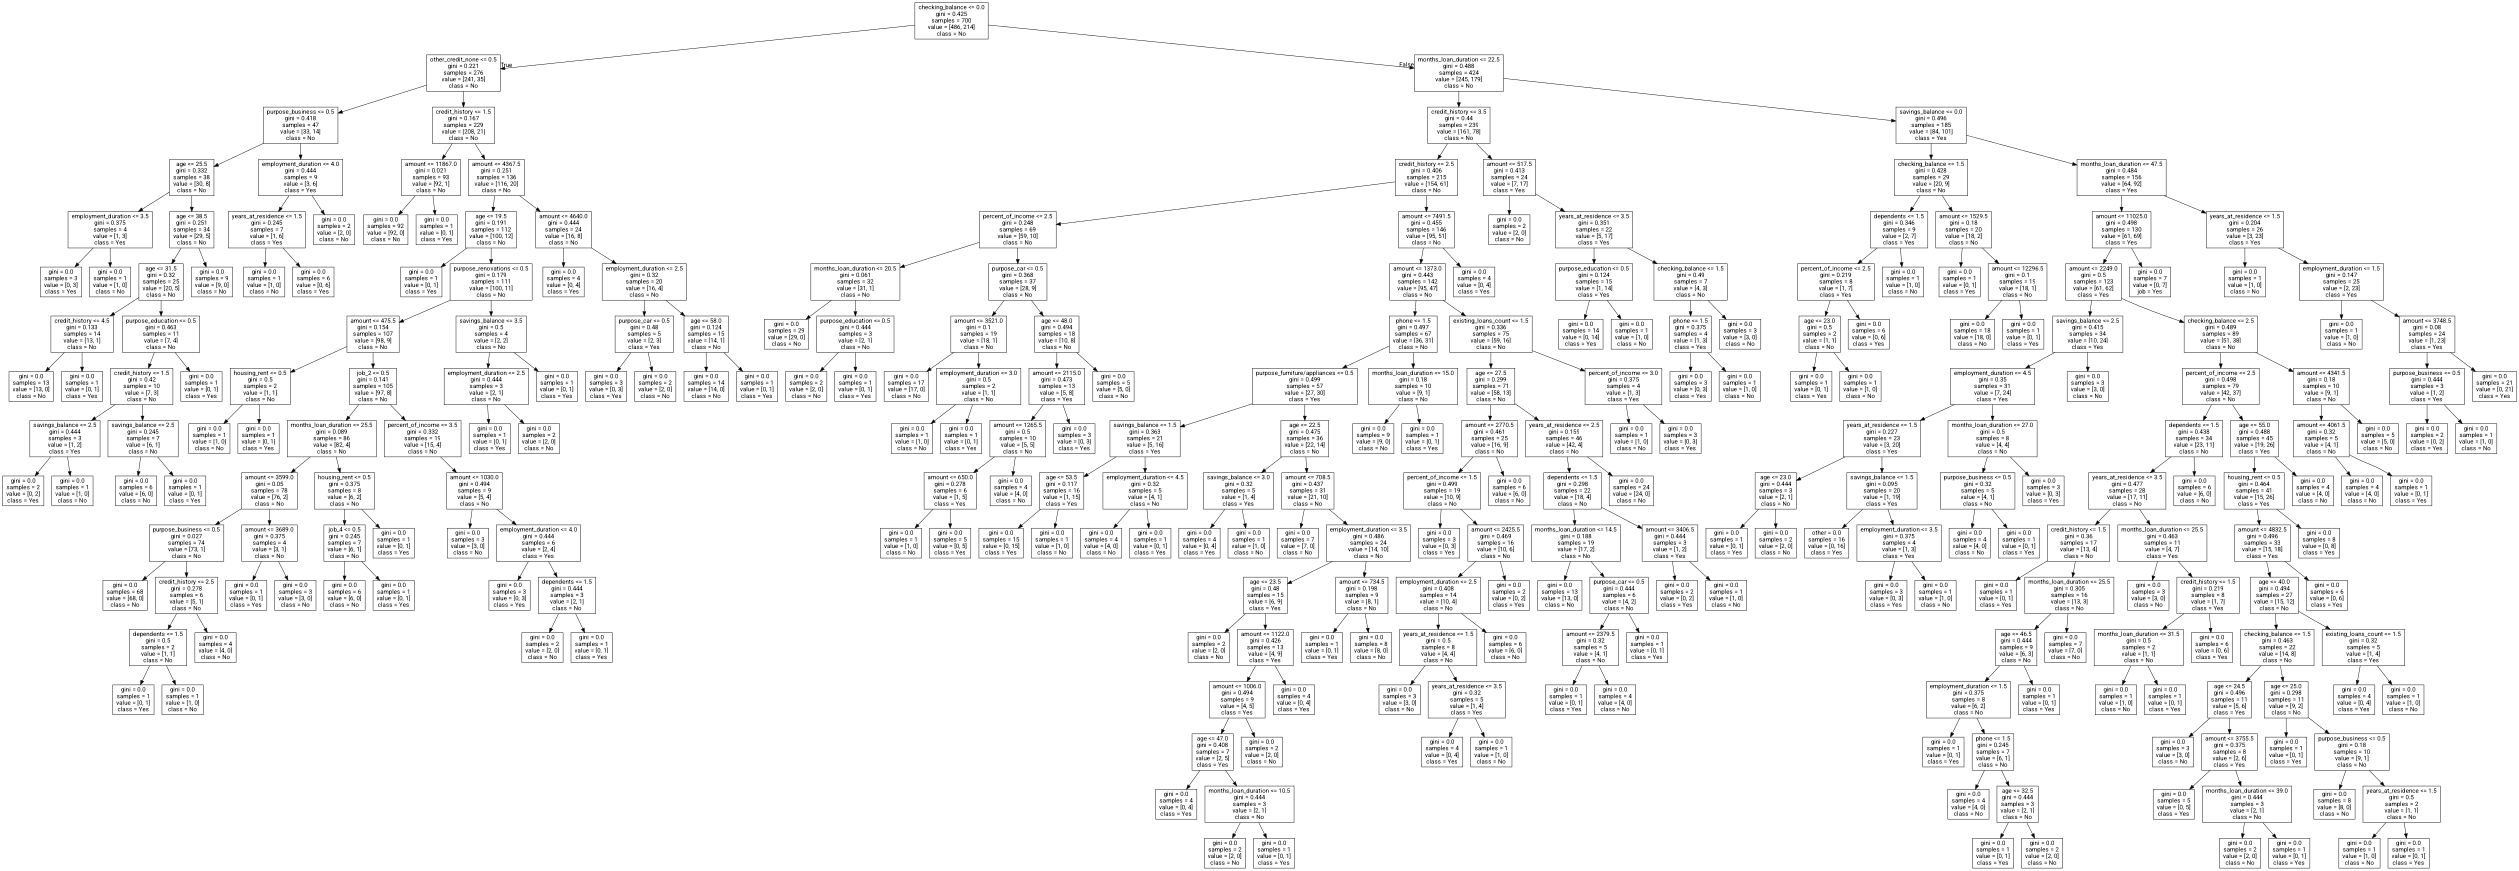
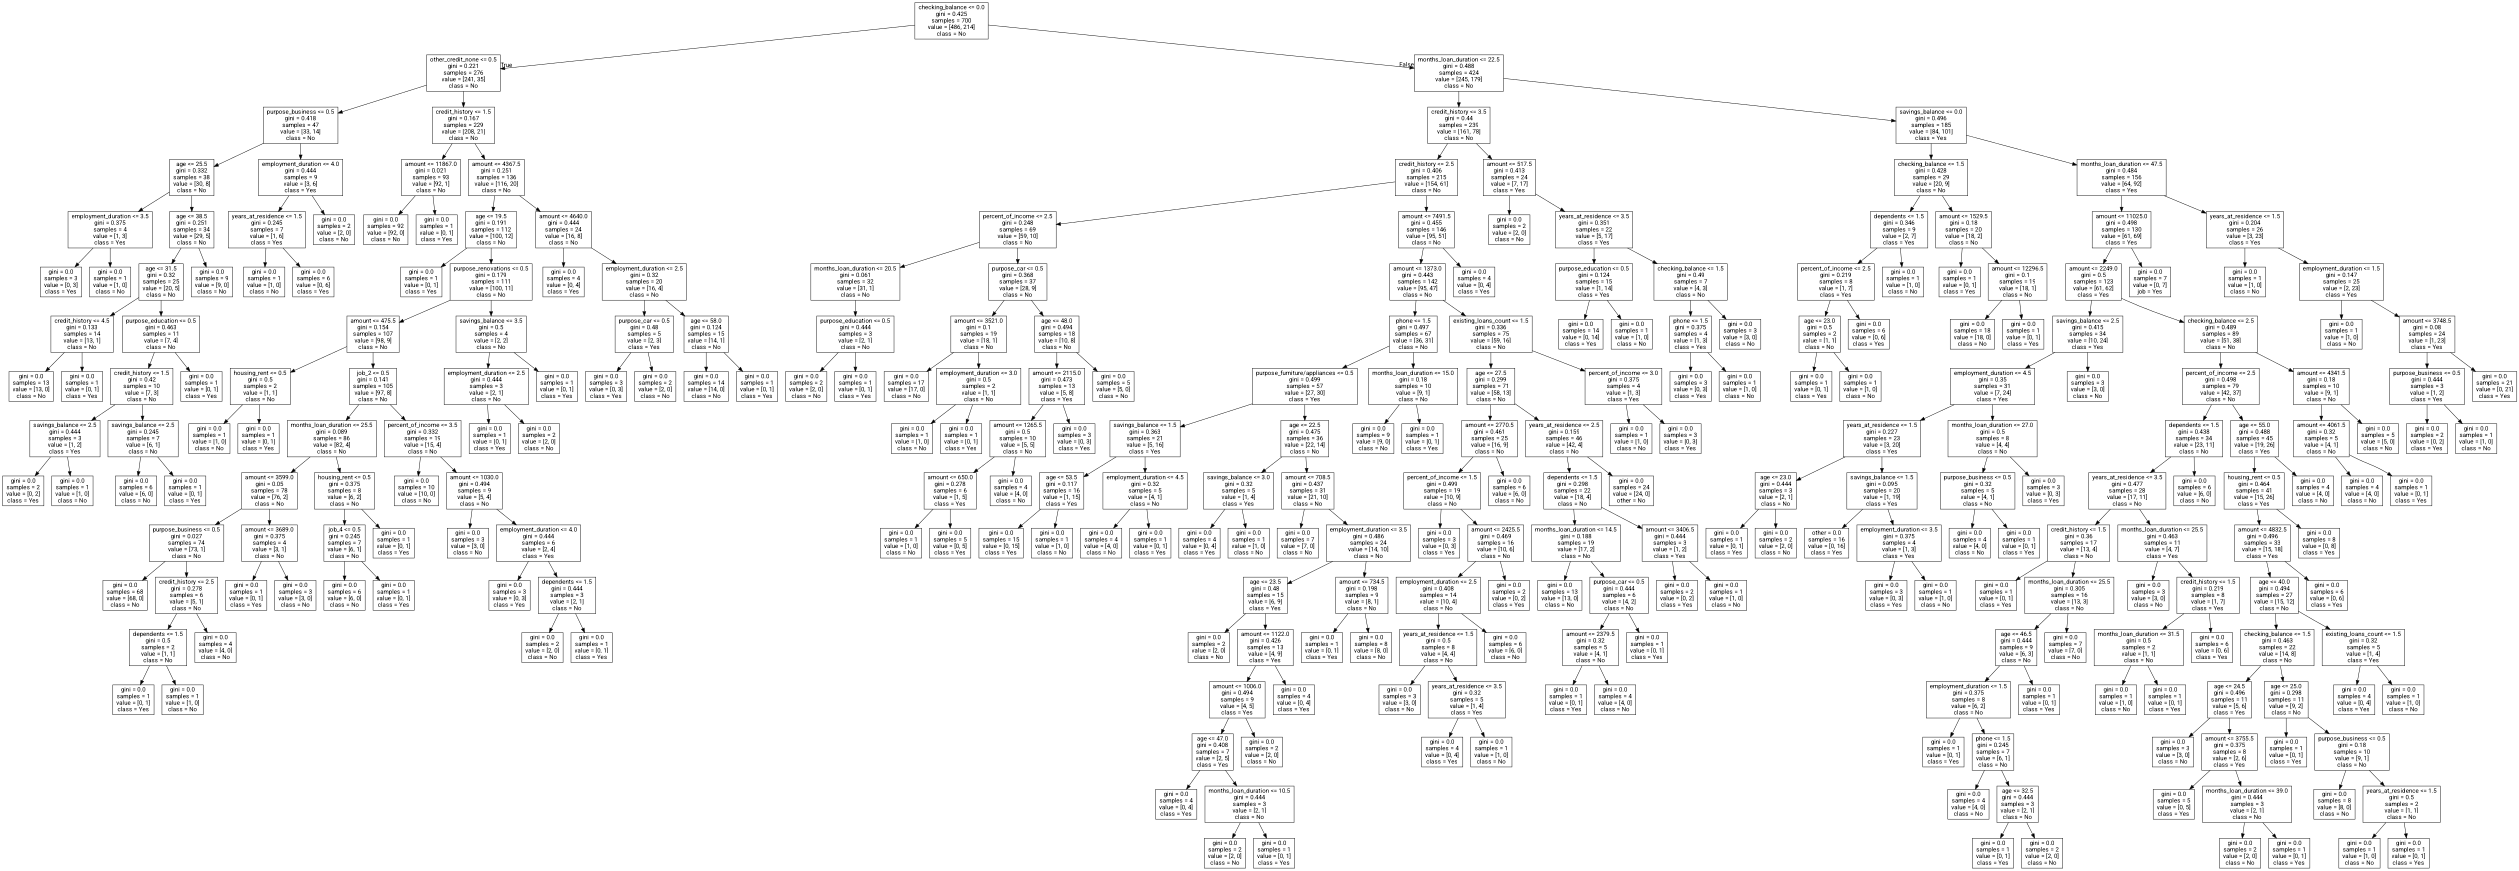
(786, 334) -> none
none -> (417, 491)
(1631, 491) -> (1631, 491)
